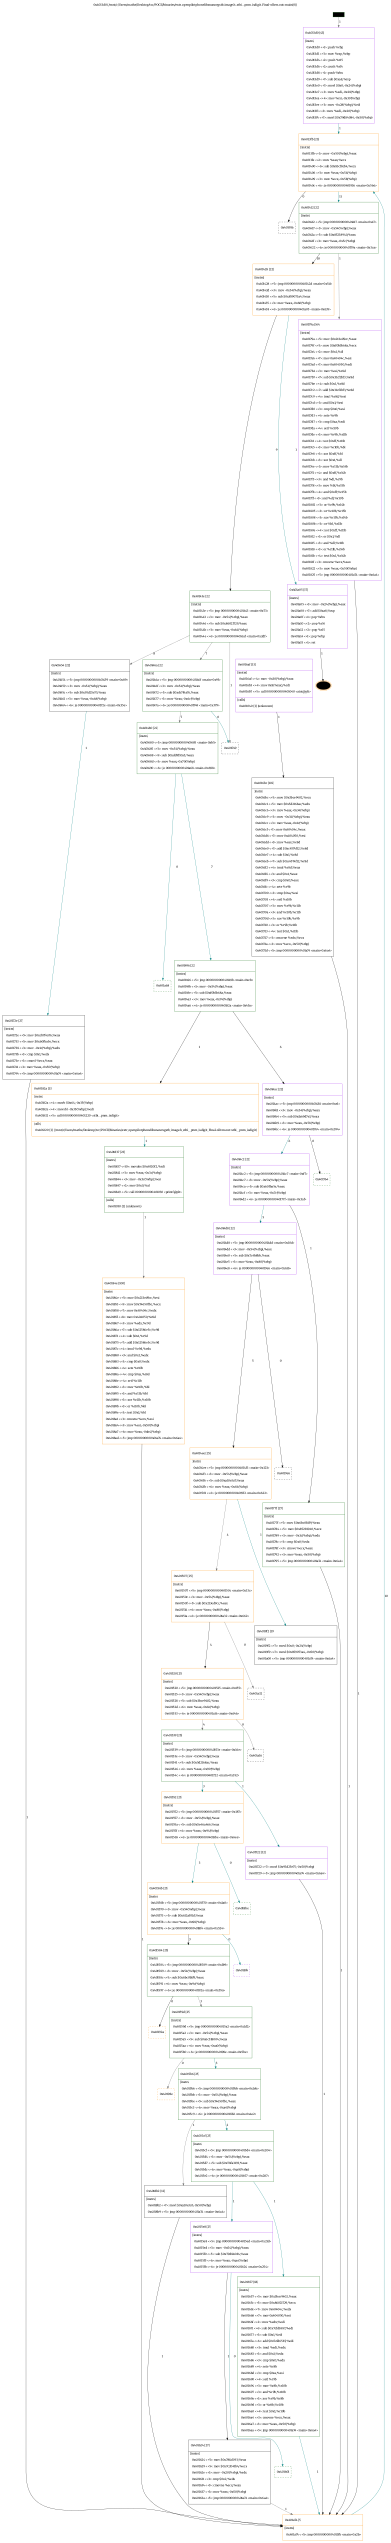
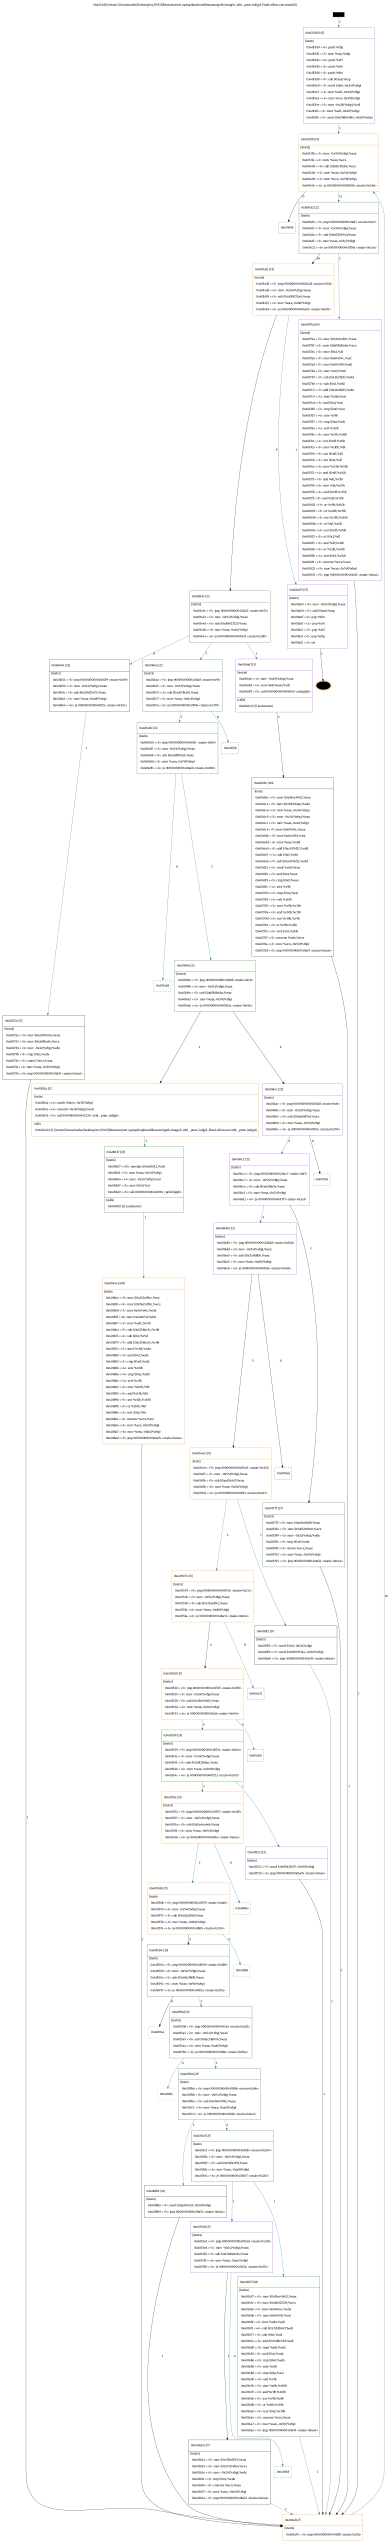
(230, 691) -> (251, 650)
none -> (331, 2086)
